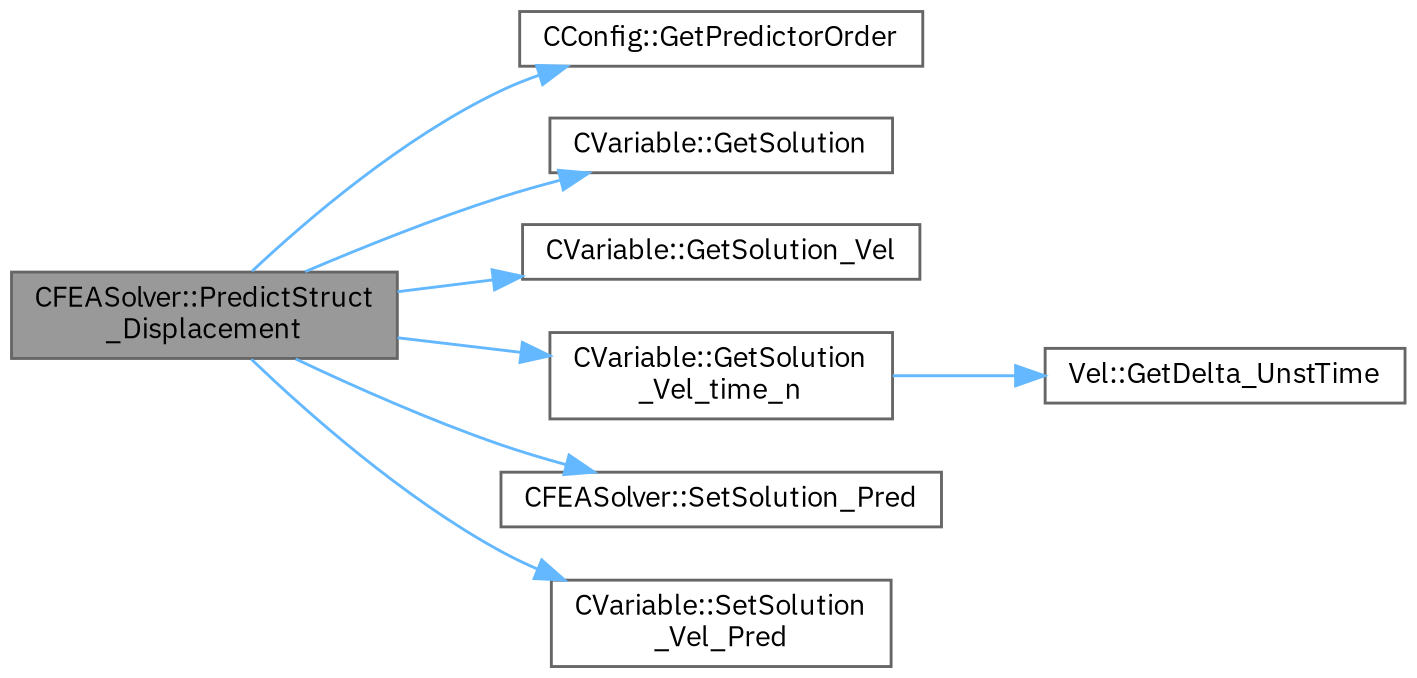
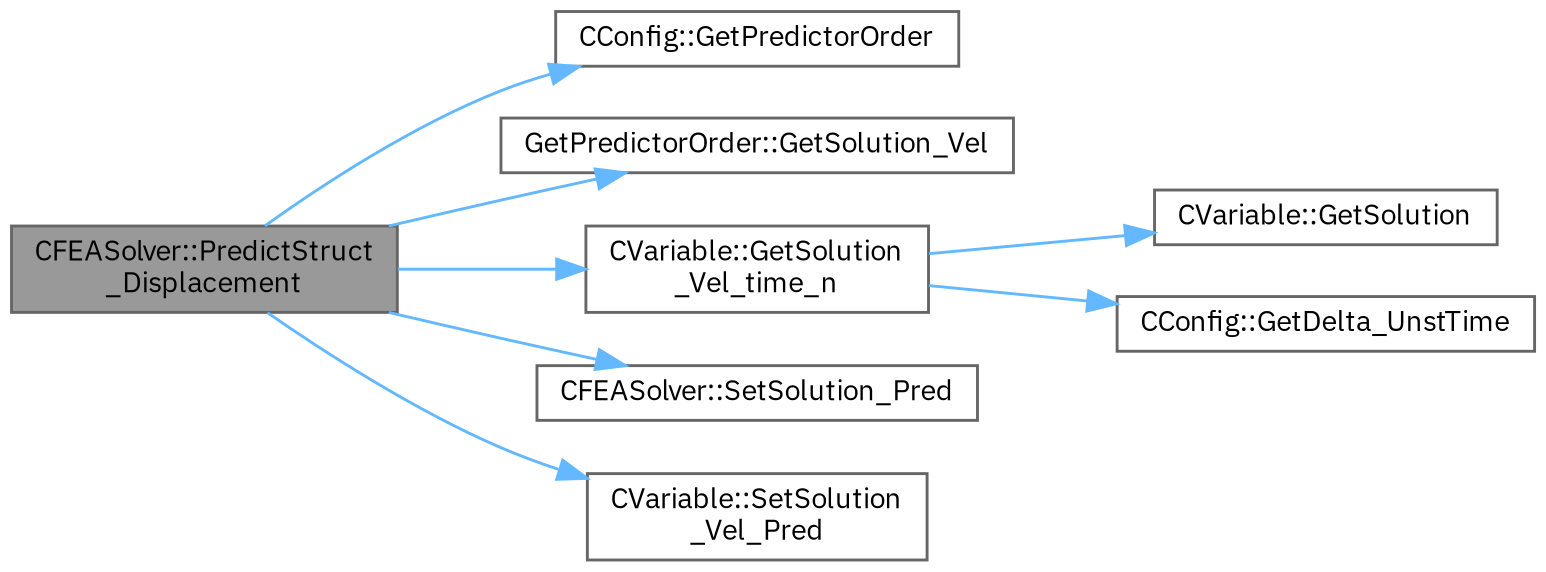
(431, 221) -> (1027, 245)
(721, 252) -> (757, 145)
(1225, 376) -> (1326, 324)
